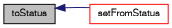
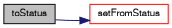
(77, 7) -> (68, 20)
